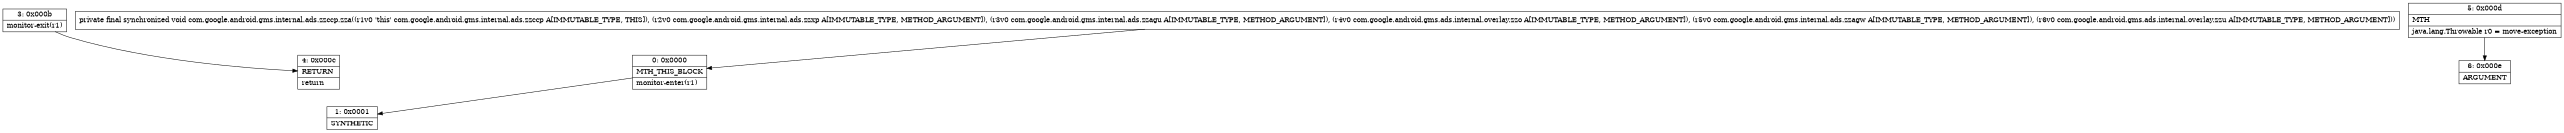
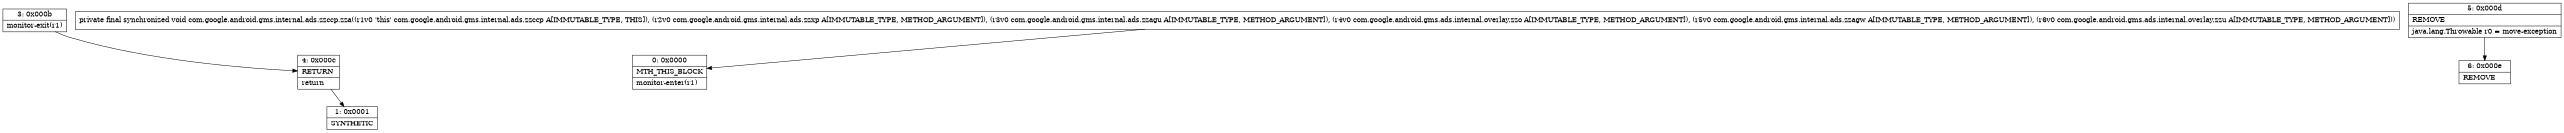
(2421, 20) -> (2429, 20)
(2485, 78) -> (2479, 78)
(507, 96) -> (336, 96)
